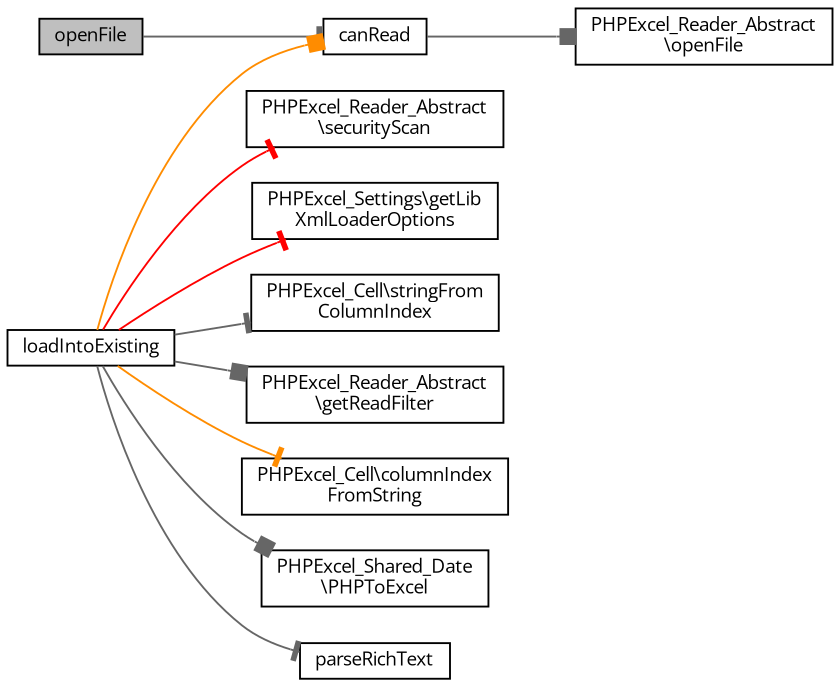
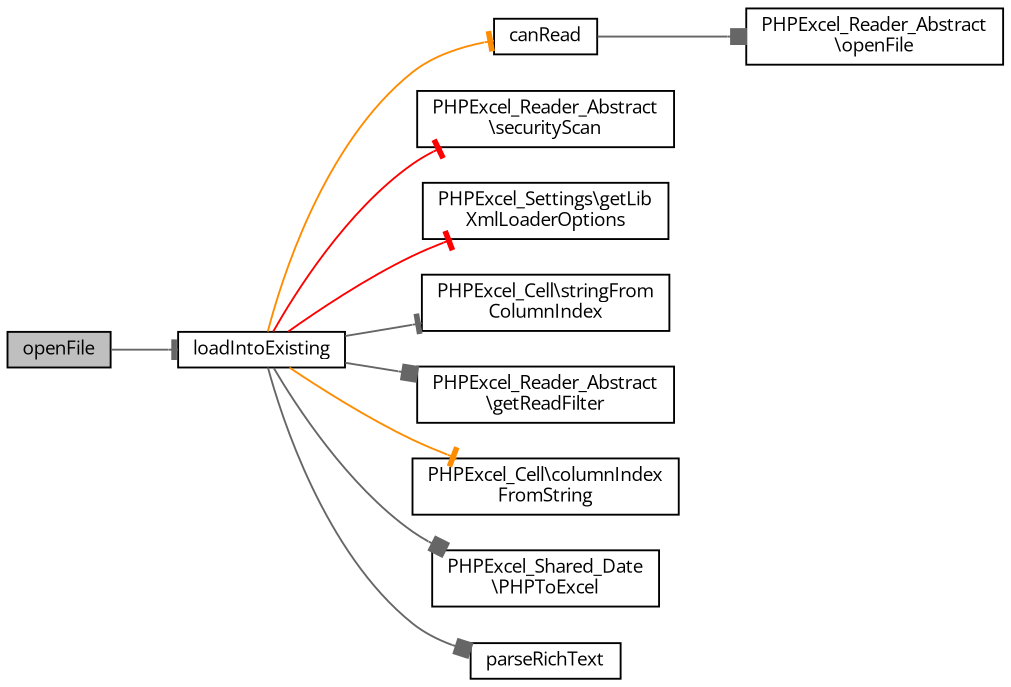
(228, 37) -> (140, 350)
(169, 161) -> (341, 157)
(164, 531) -> (333, 526)
